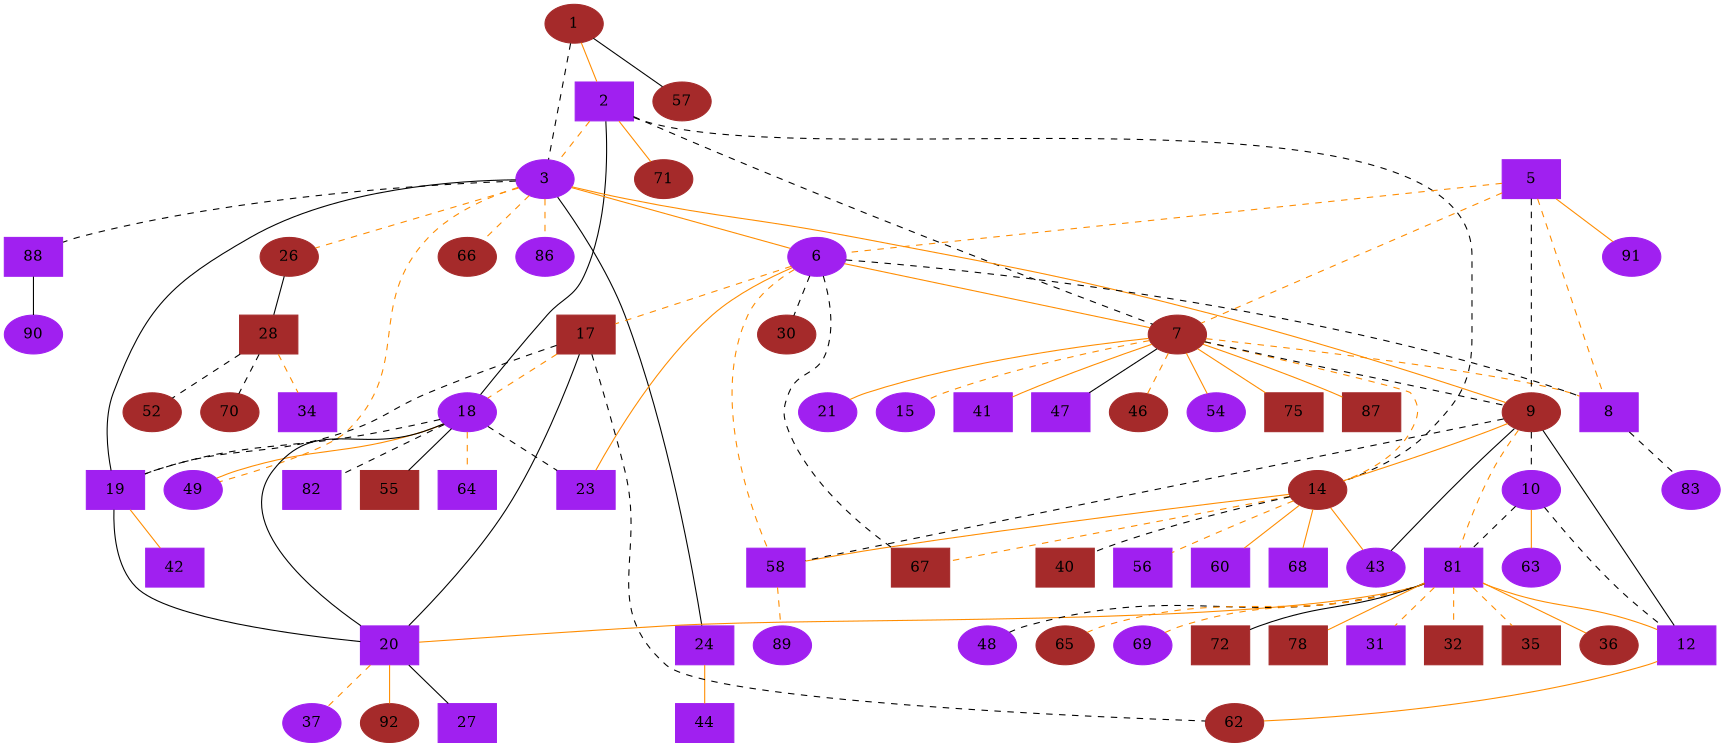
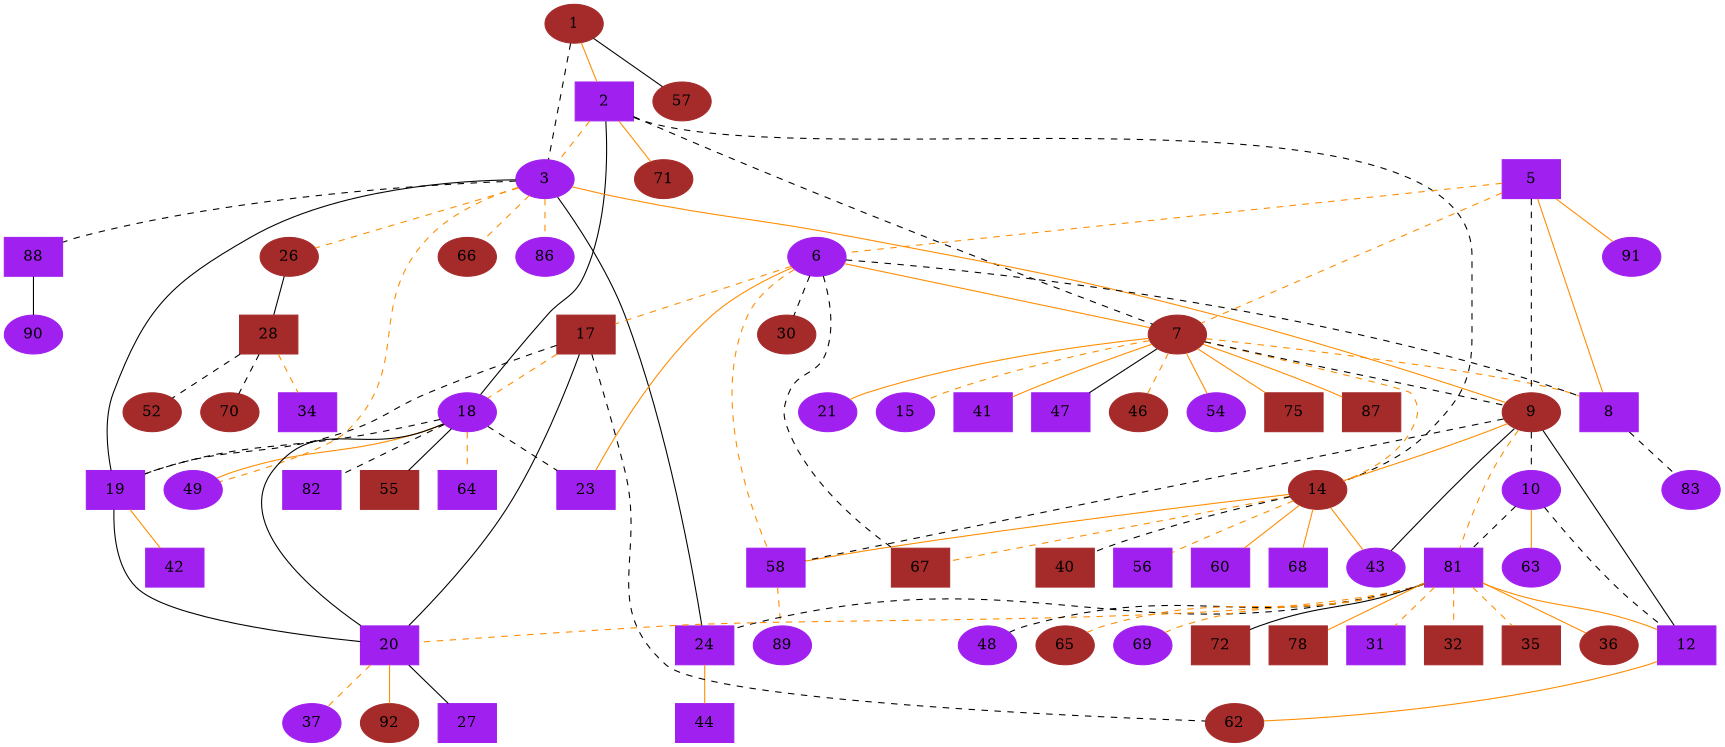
(681, 218) -> none
(1570, 296) -> (1570, 296)
none -> (1079, 606)
(923, 620) -> (923, 620)
